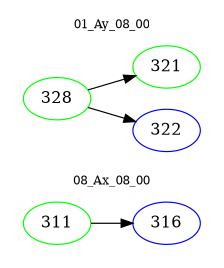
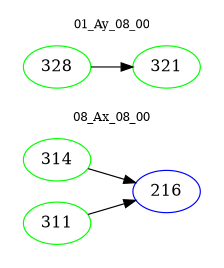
(167, 130) -> none
none -> (57, 160)
(167, 223) -> (167, 192)
